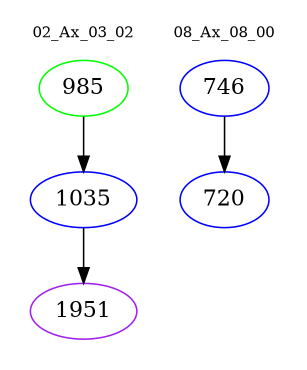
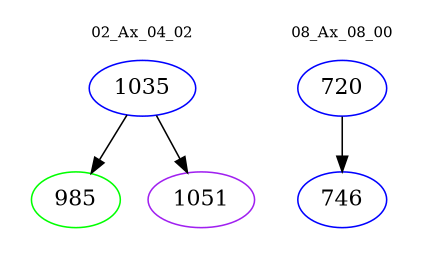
(84, 33) -> (142, 33)
(84, 136) -> (113, 137)
(225, 136) -> (342, 136)
(84, 311) -> (201, 200)
